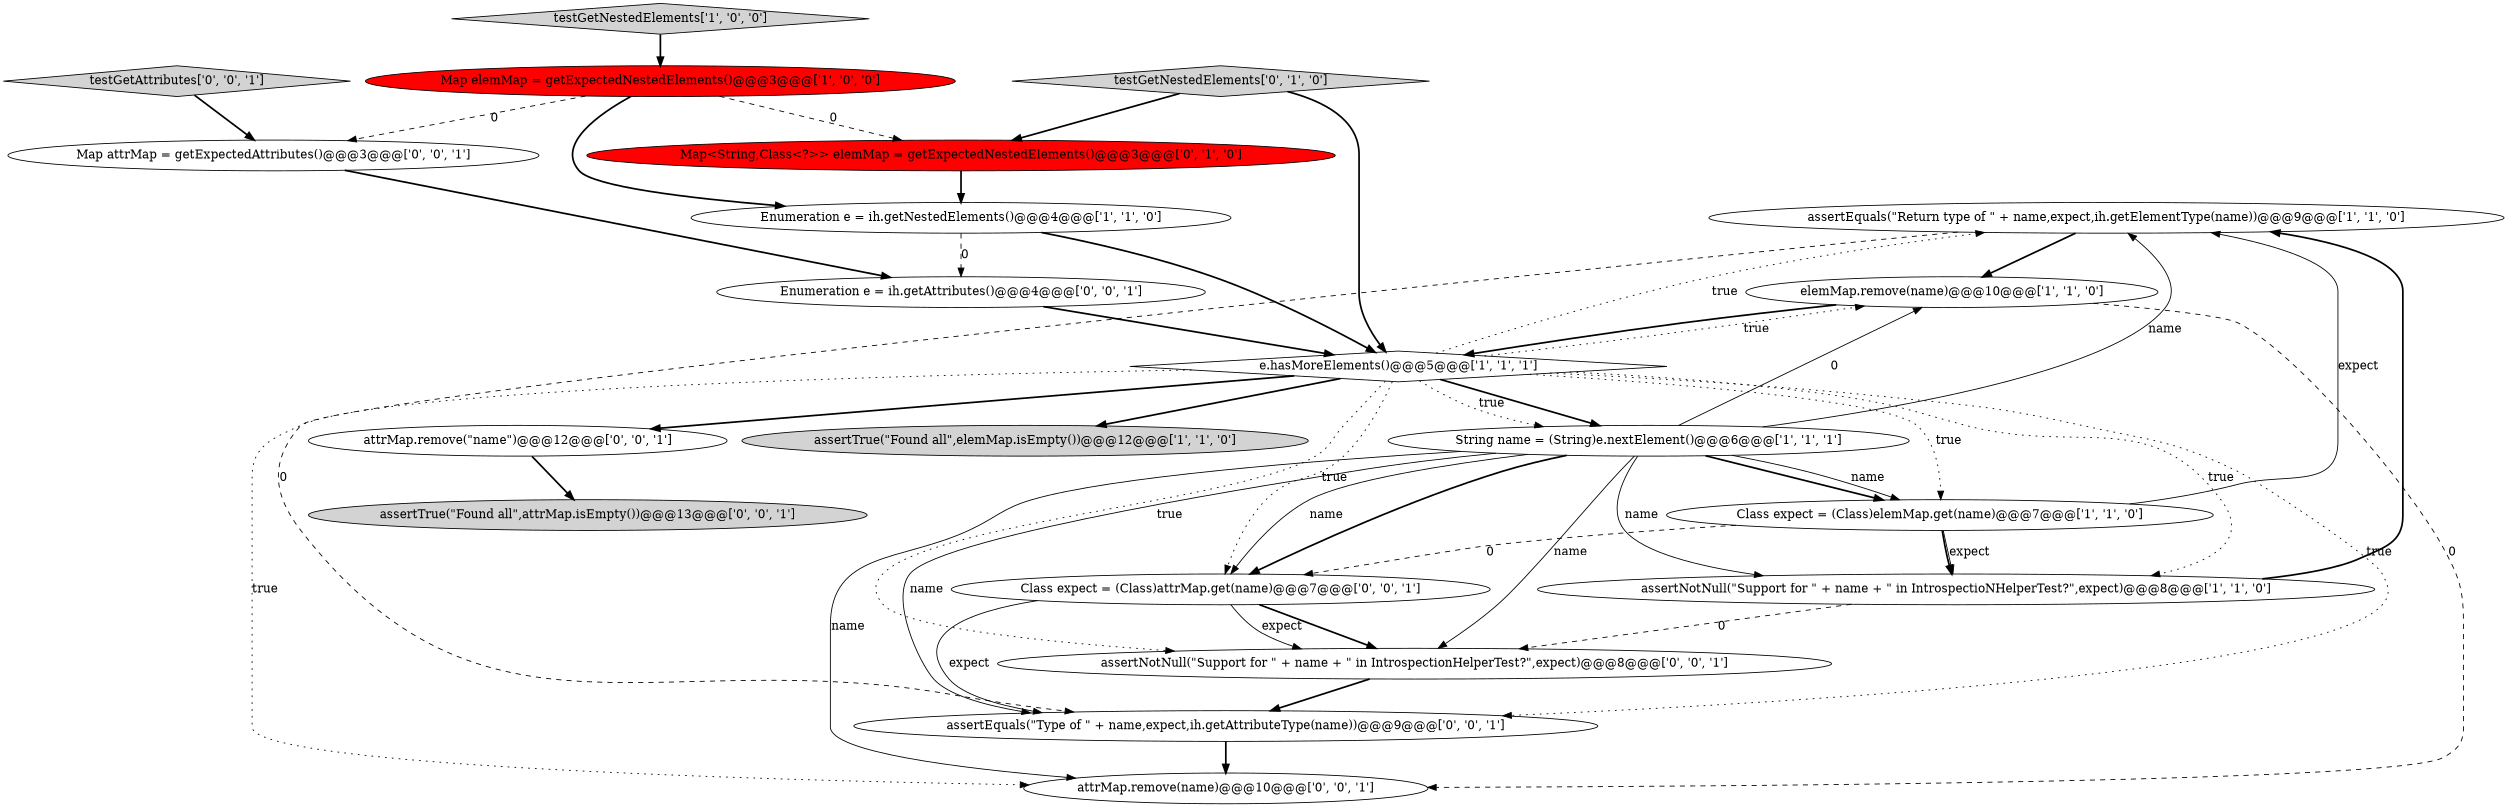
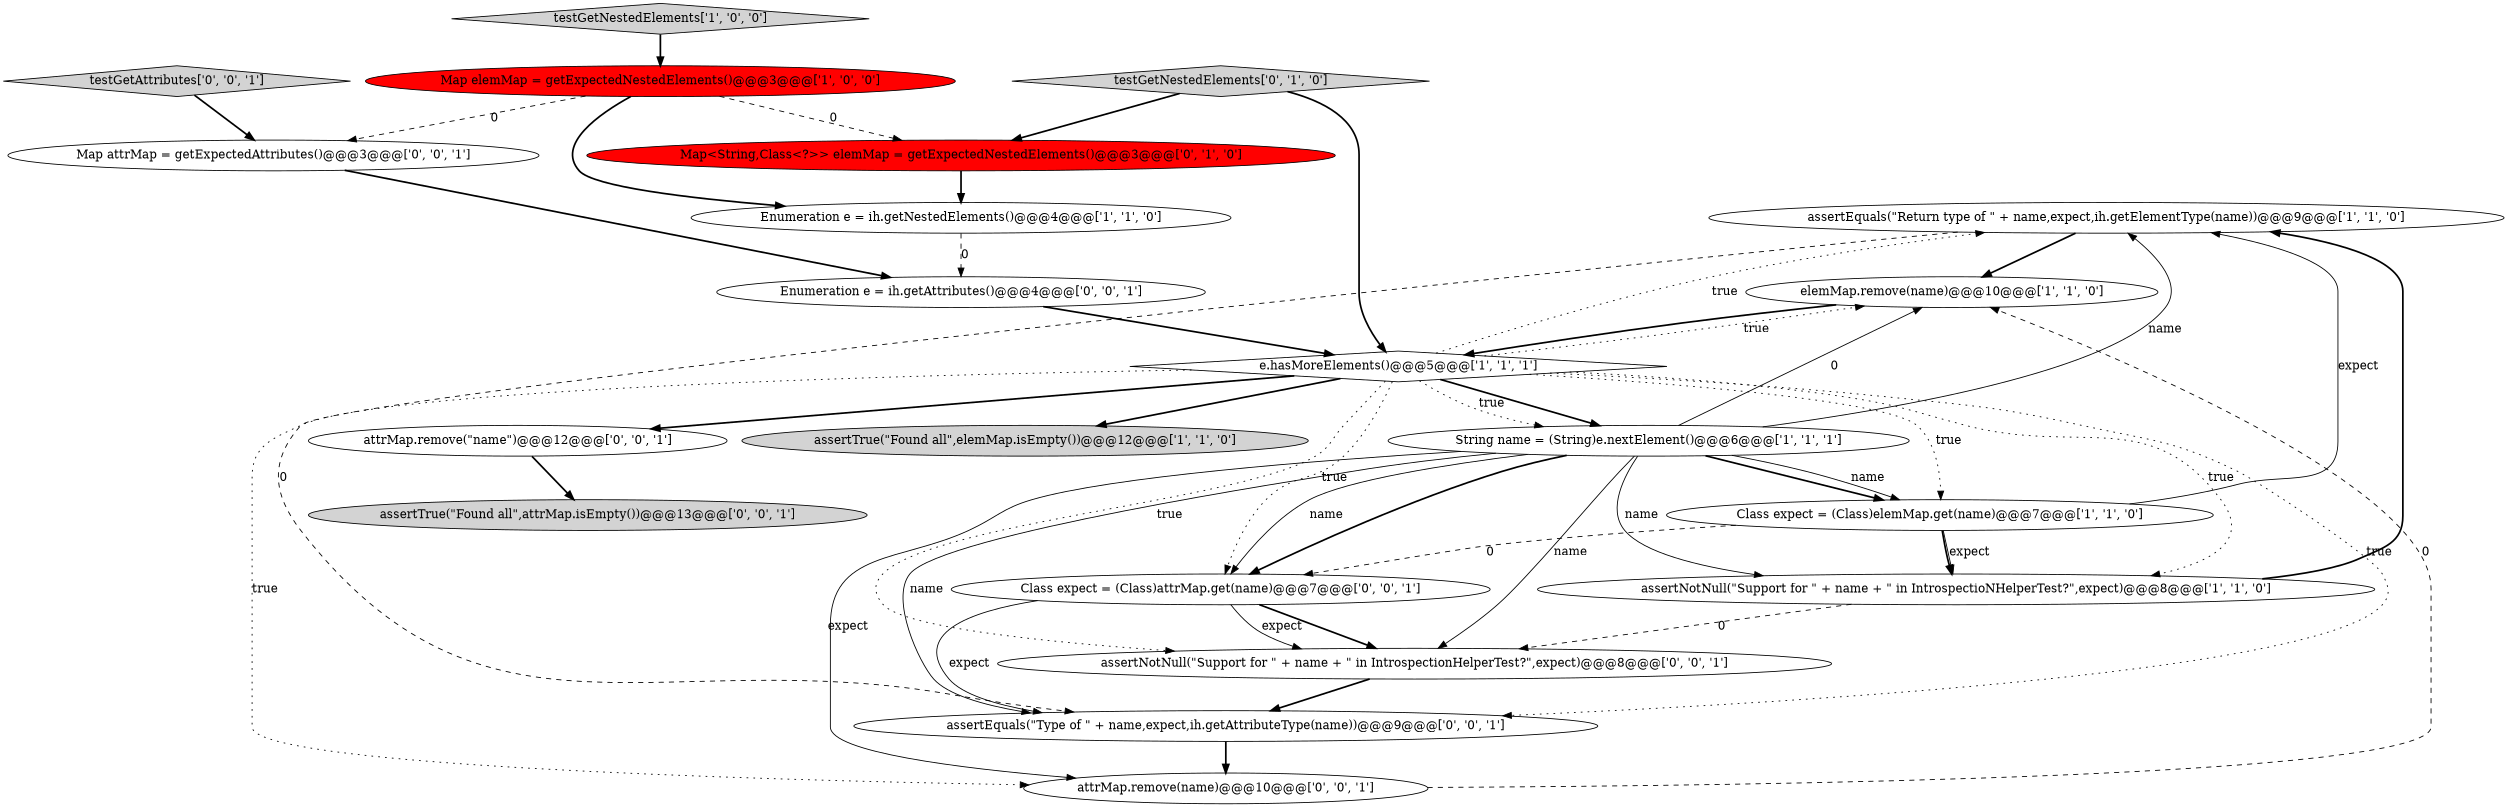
(1210, 276) -> none
(848, 627) -> (848, 627)
(2278, 774) -> (2265, 762)
